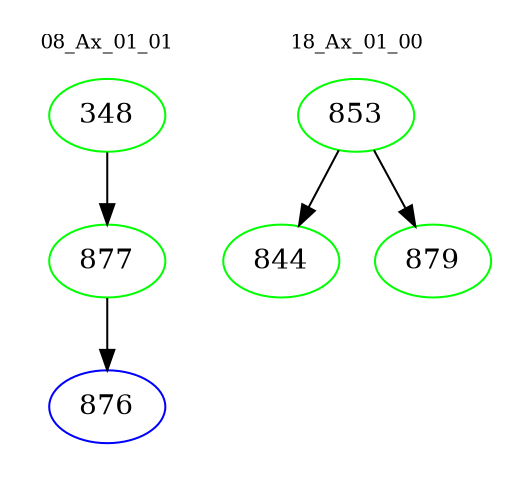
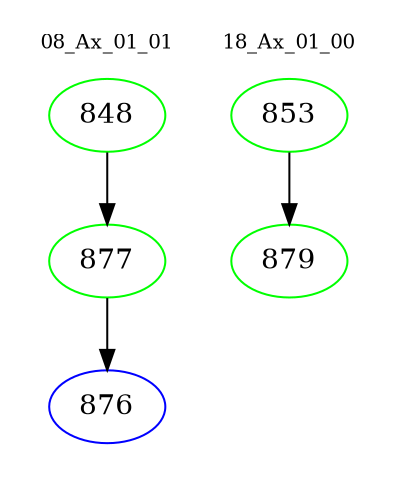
(107, 115) -> (107, 115)
(281, 261) -> none
